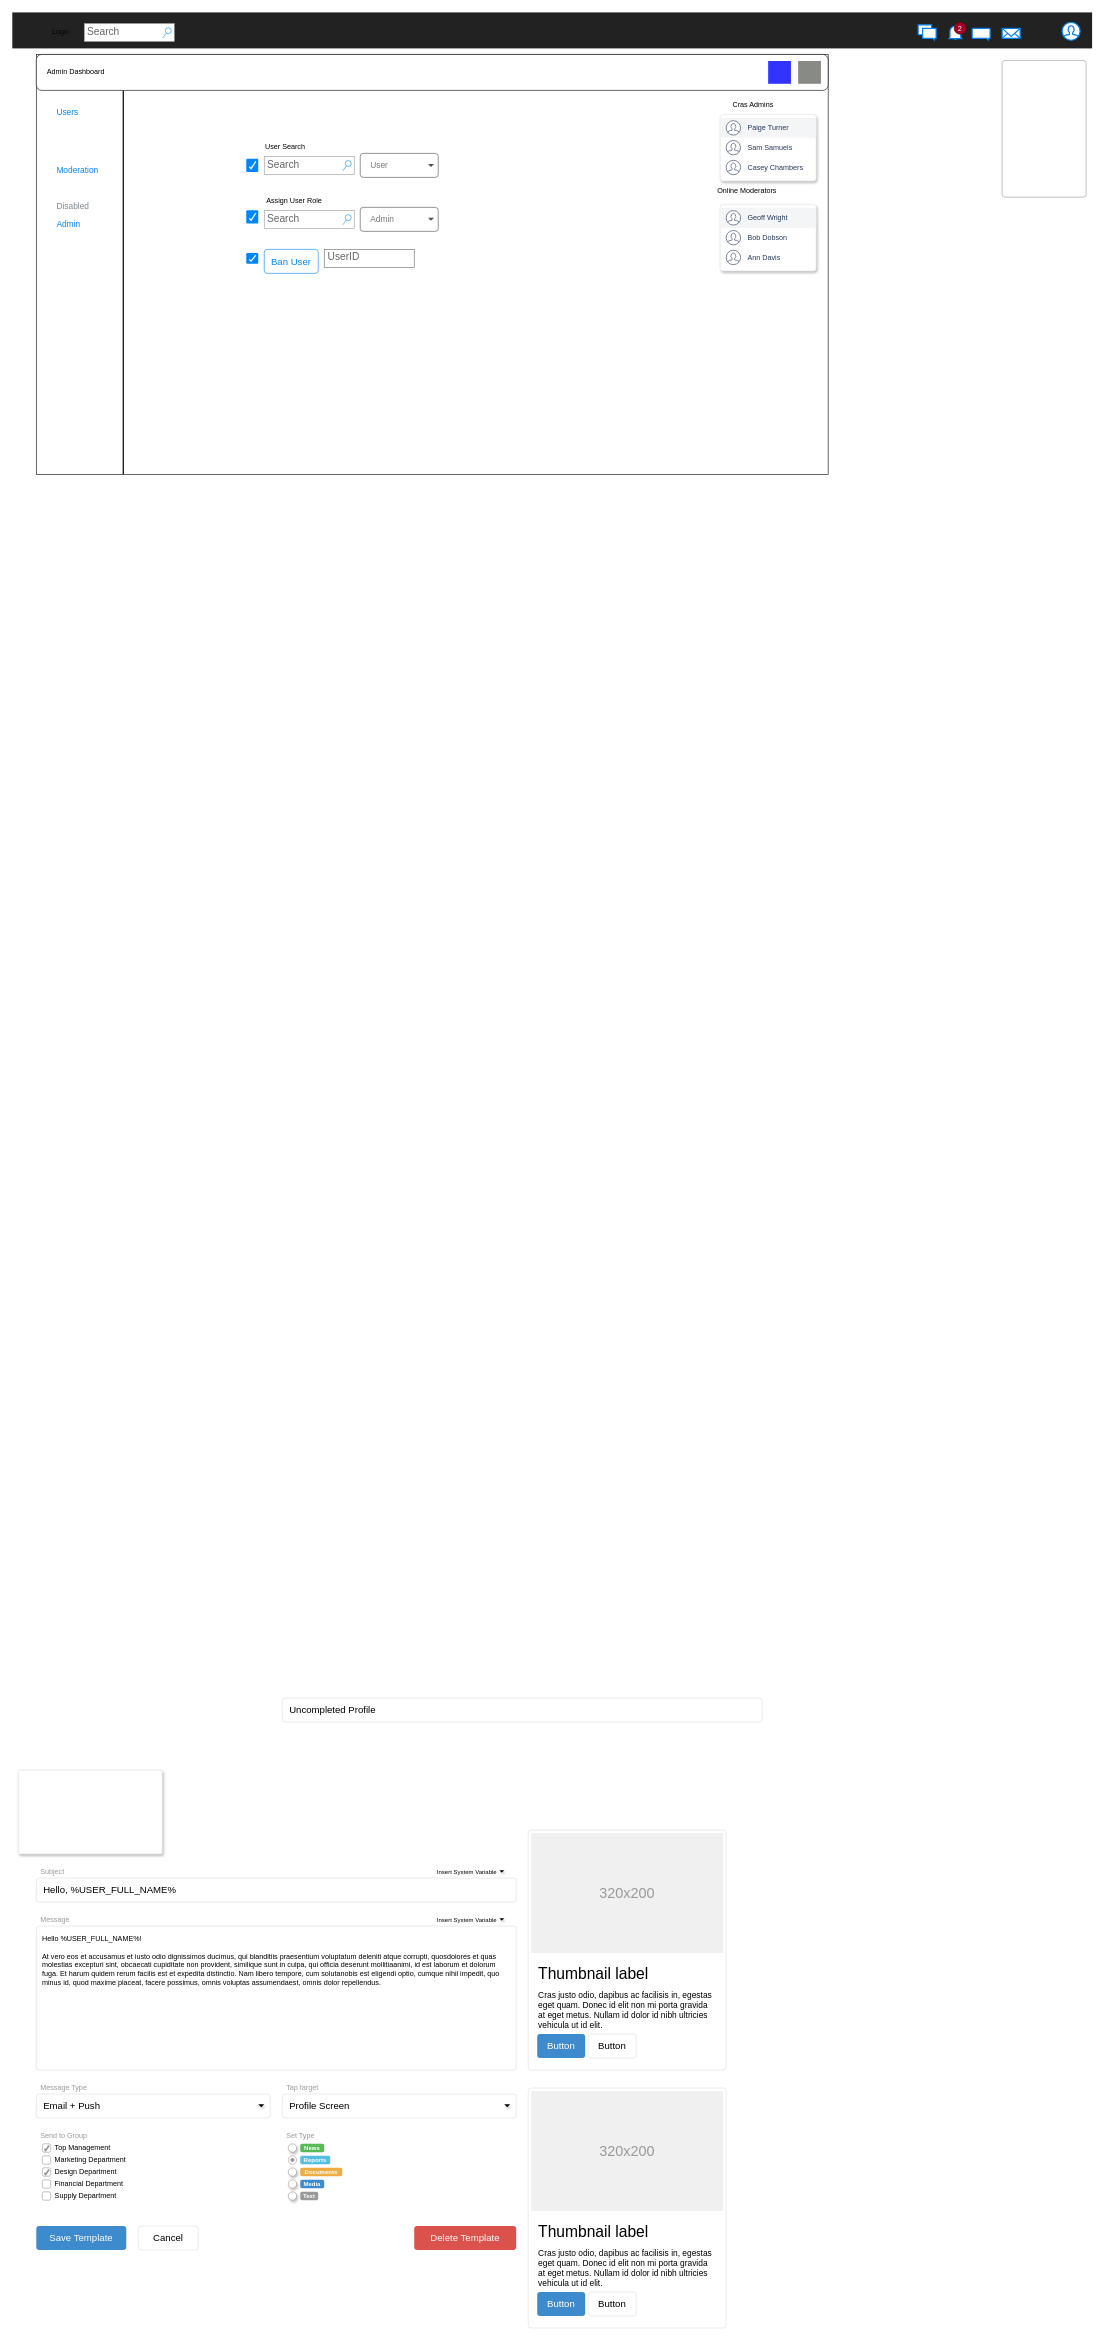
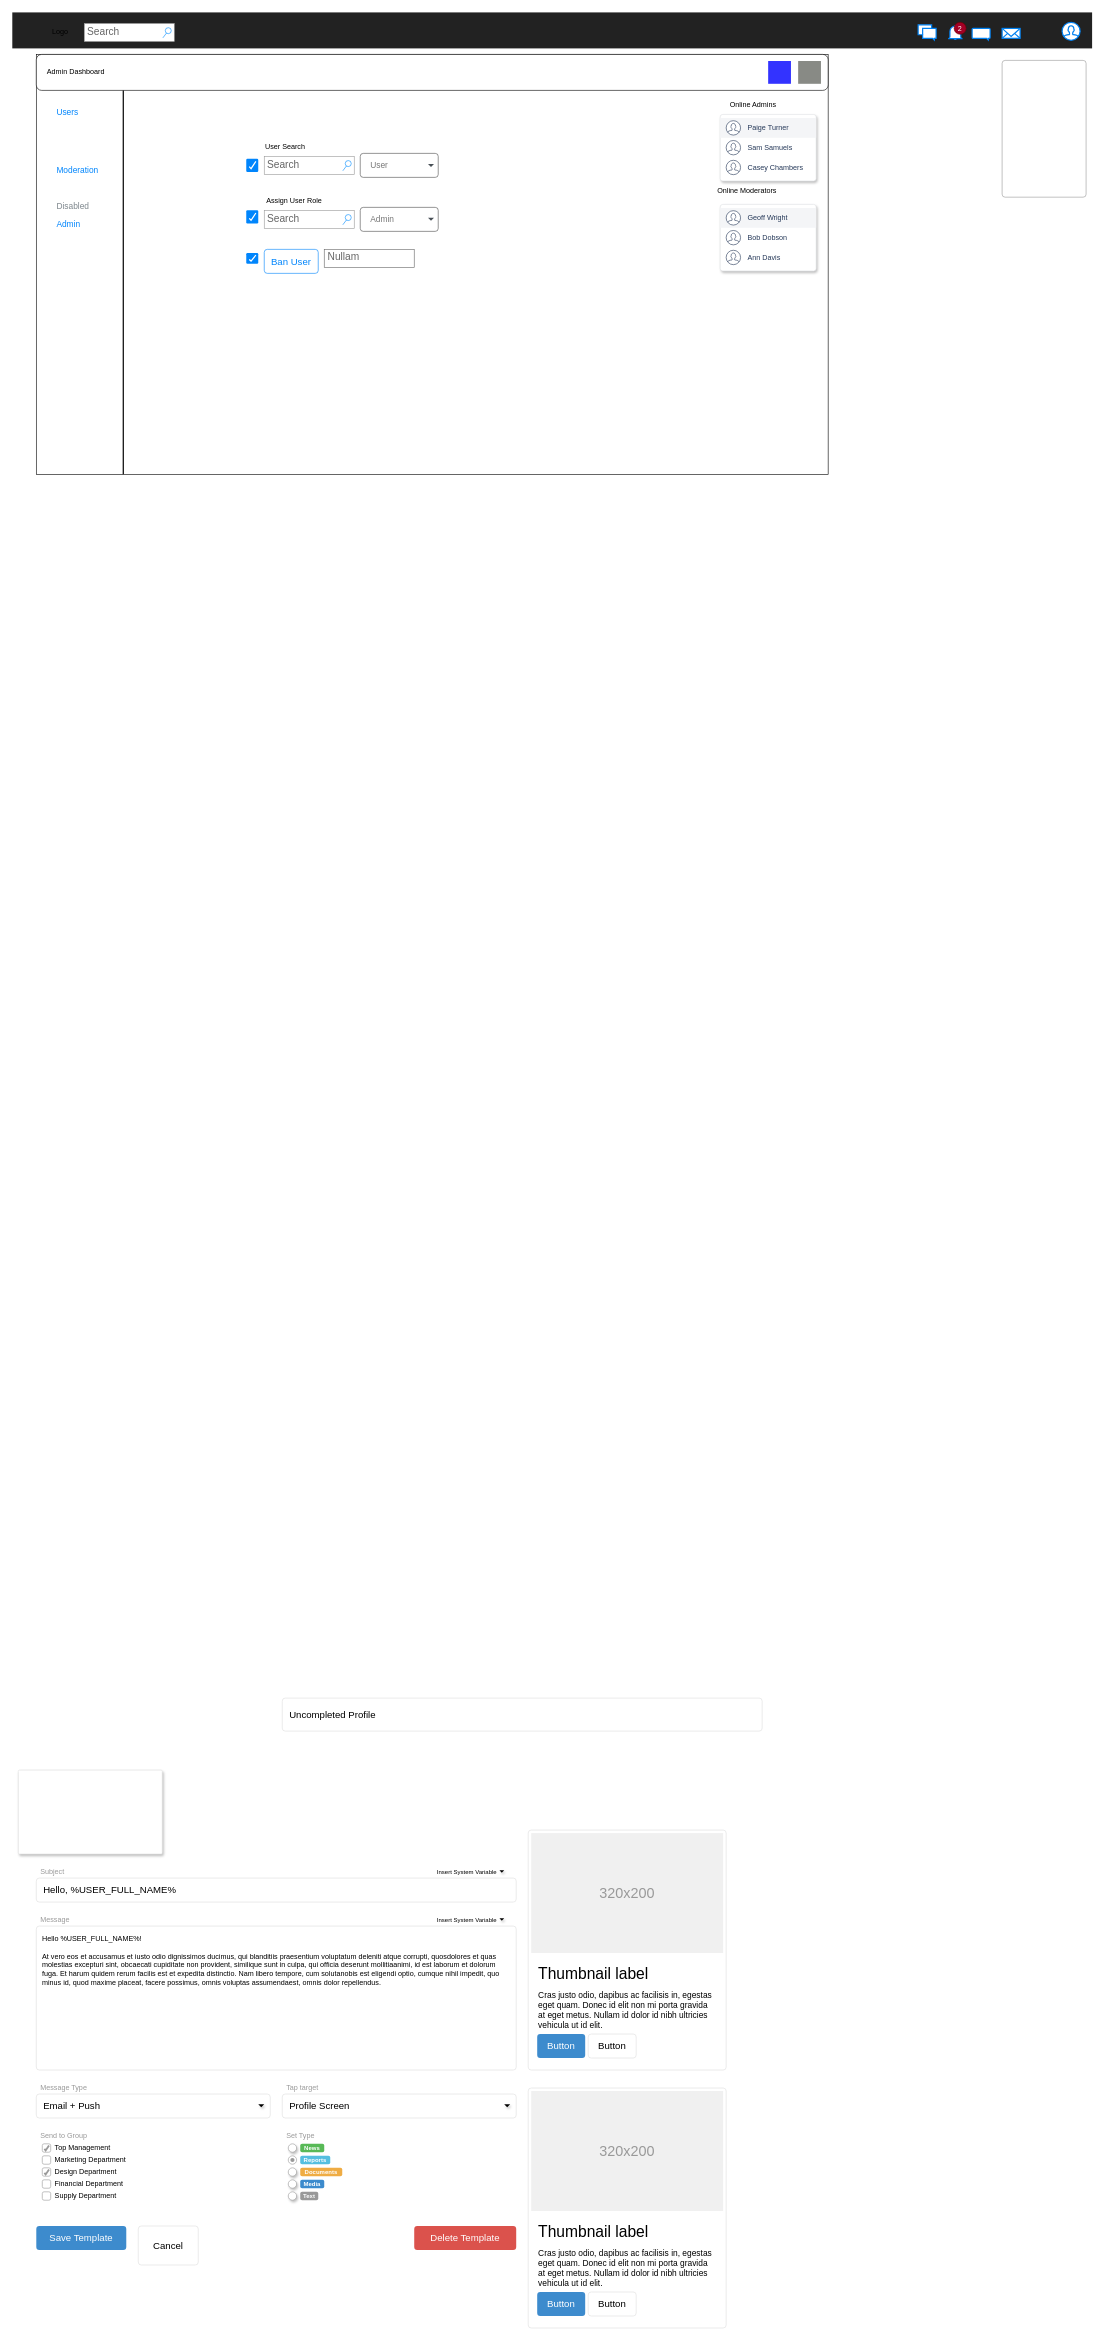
(753, 105) -> (753, 105)
(345, 258) -> (342, 258)
(522, 1710) -> (522, 1715)
(168, 2238) -> (168, 2246)
